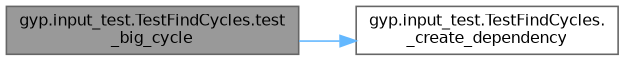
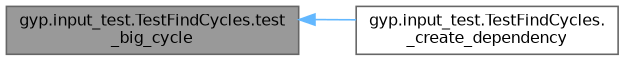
(319, 41) -> (336, 20)
